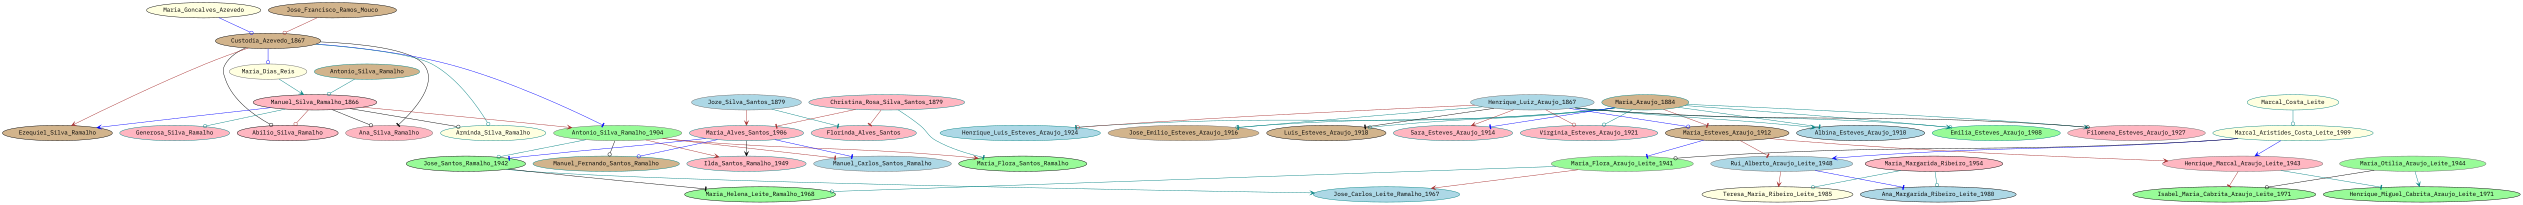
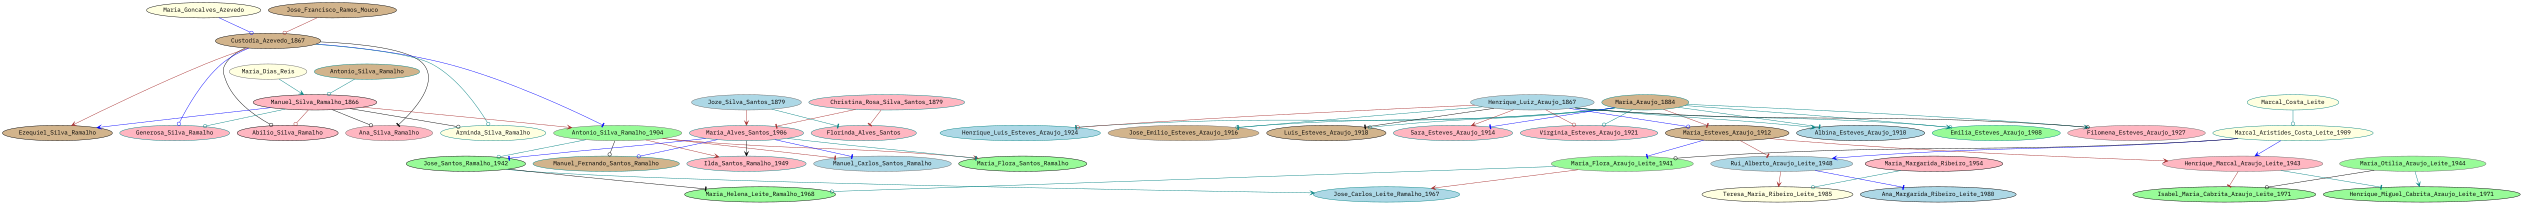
(268, 55) -> (207, 79)
(936, 141) -> (876, 148)
(1936, 177) -> none
